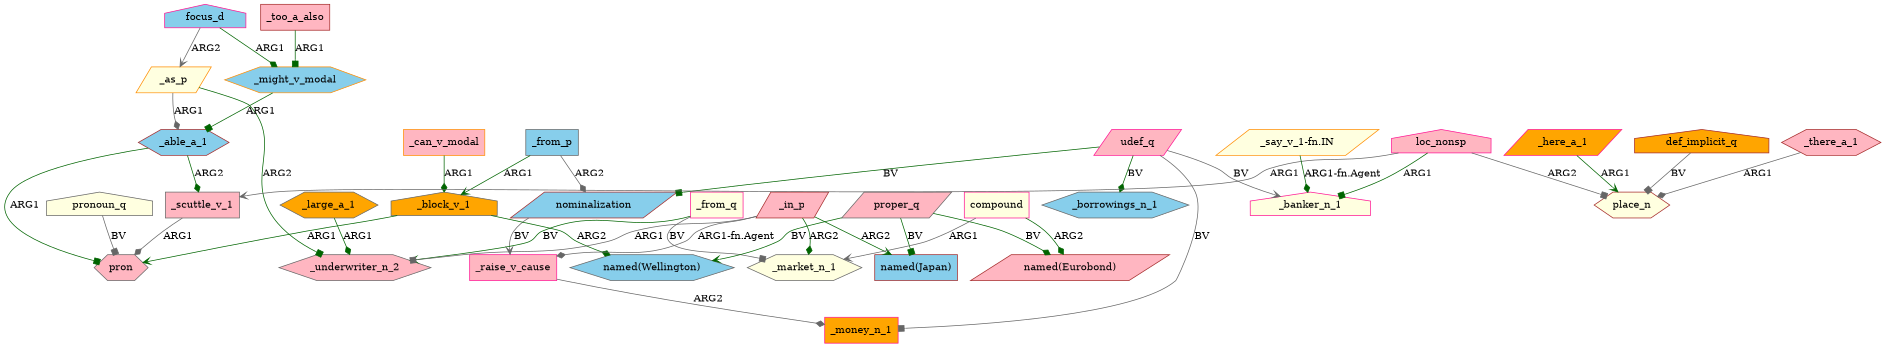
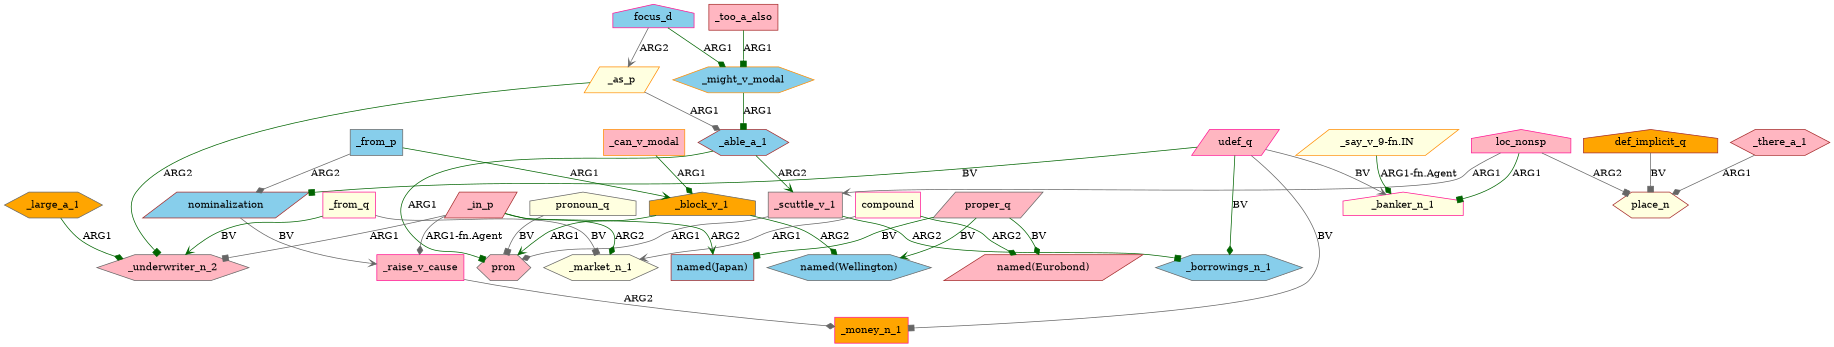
(1297, 142) -> (1377, 142)
(1563, 142) -> none
(192, 170) -> (772, 171)
none -> (996, 252)
